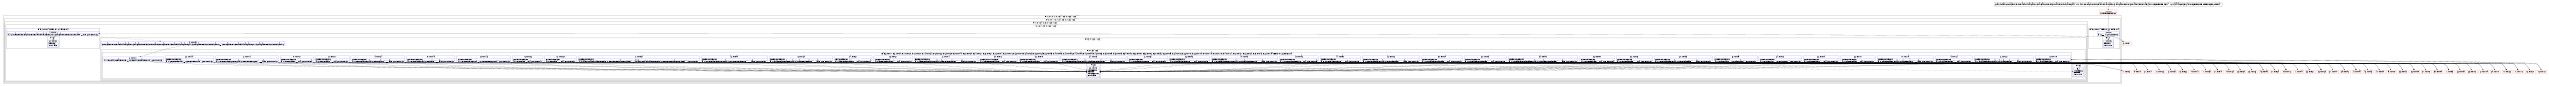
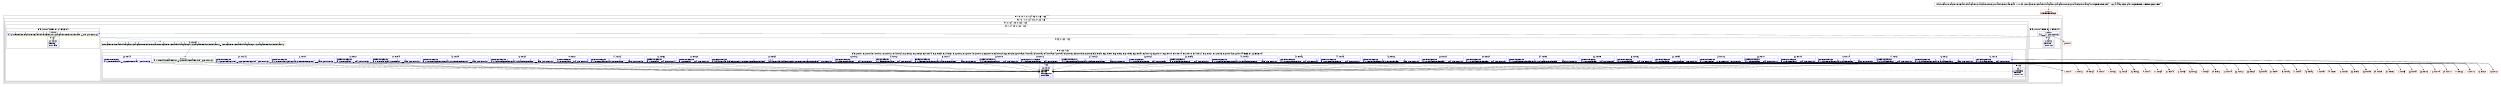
(1683, 59) -> none
none -> (2344, 72)
